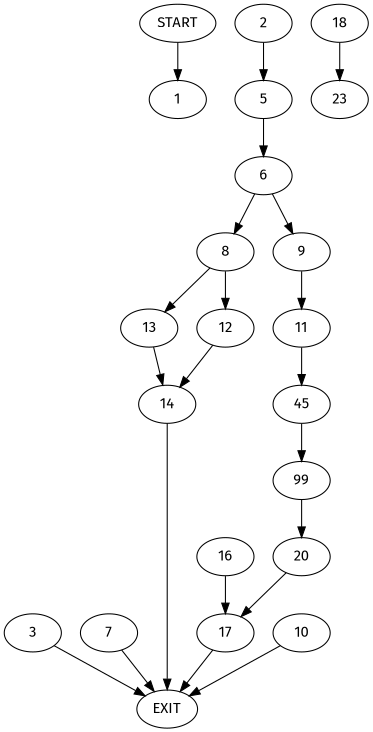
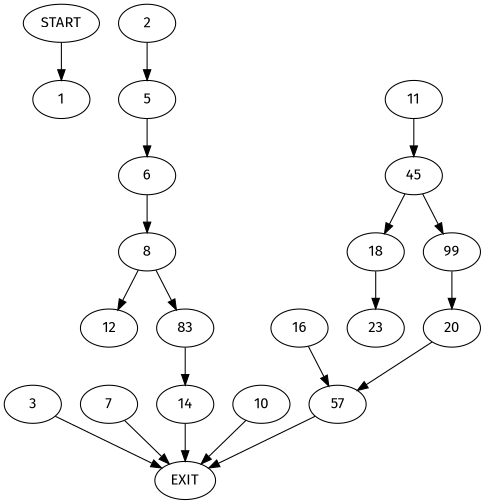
none -> (397, 209)
(302, 252) -> none
(149, 328) -> (185, 328)
(200, 362) -> none
(225, 633) -> (338, 404)
